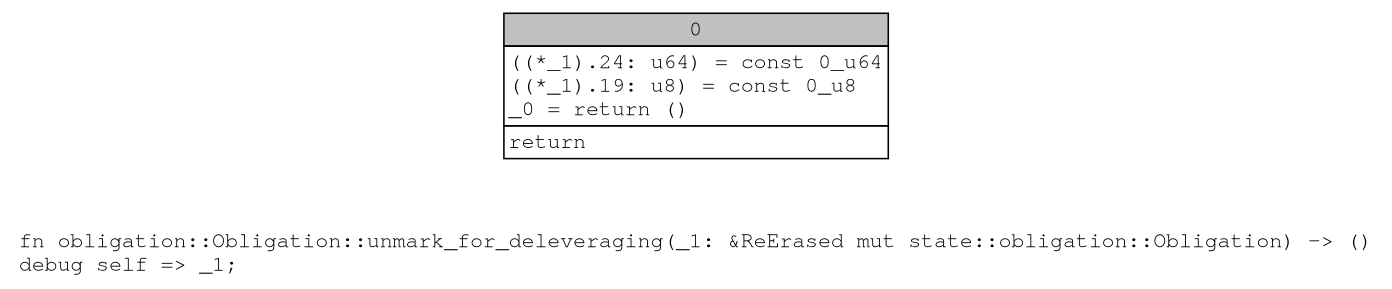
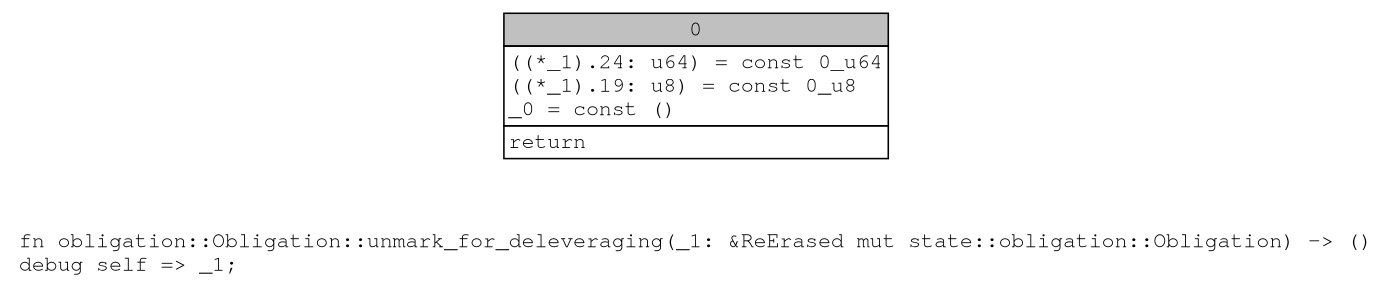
(599, 109) -> (593, 109)
